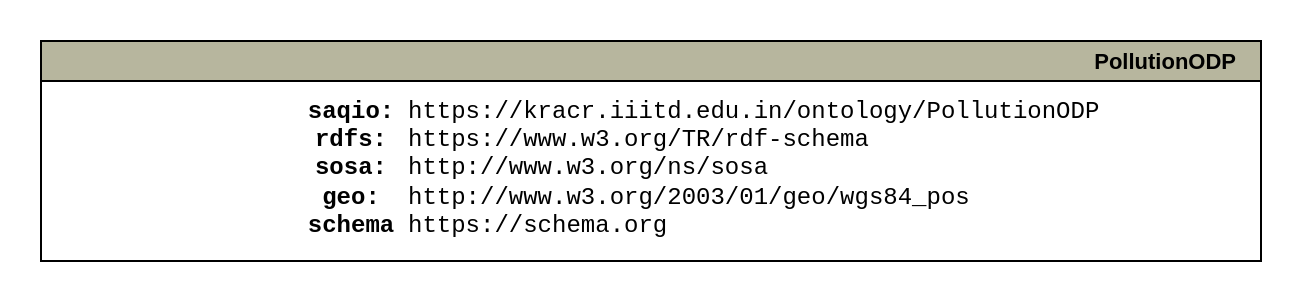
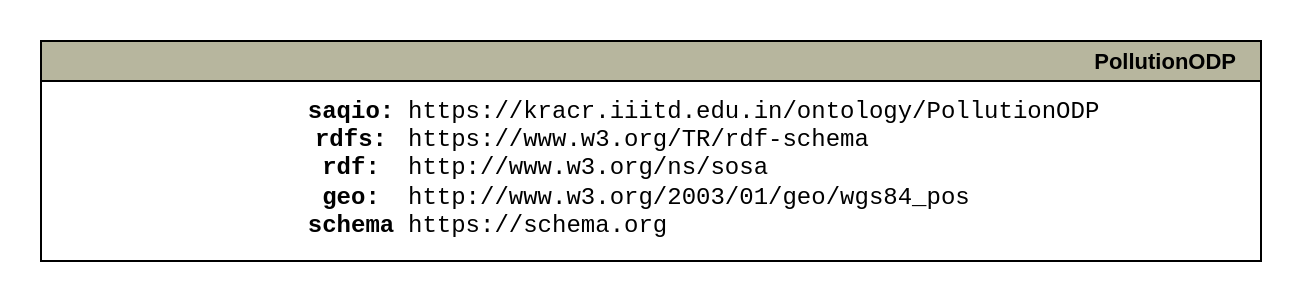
(352, 169) -> (352, 169)
